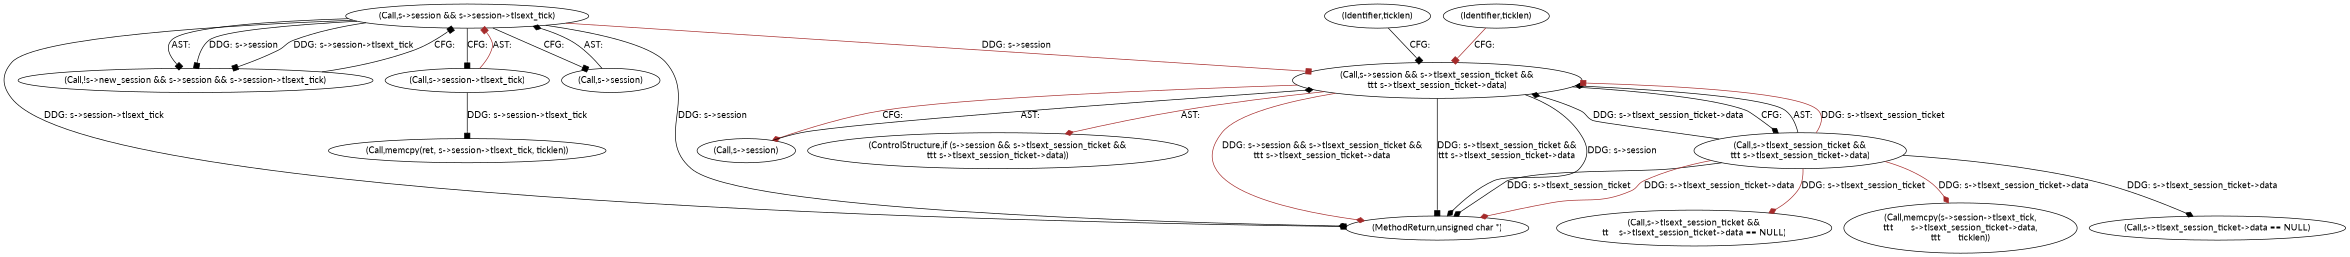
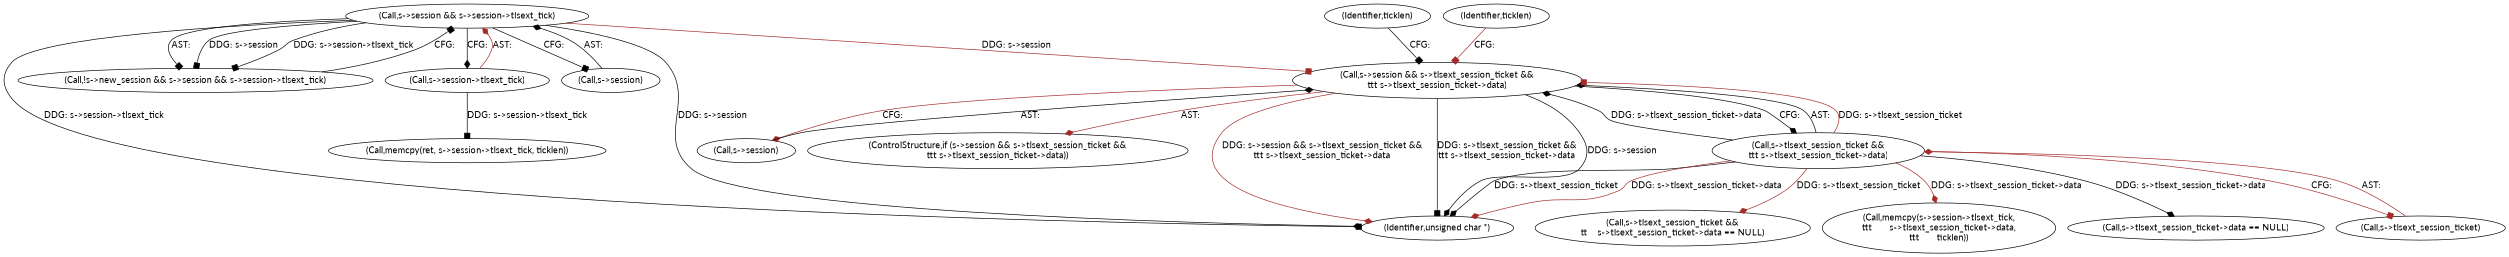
(467, 45) -> (467, 44)
(491, 52) -> (491, 52)
(1437, 228) -> (1437, 228)
none -> (2421, 228)
